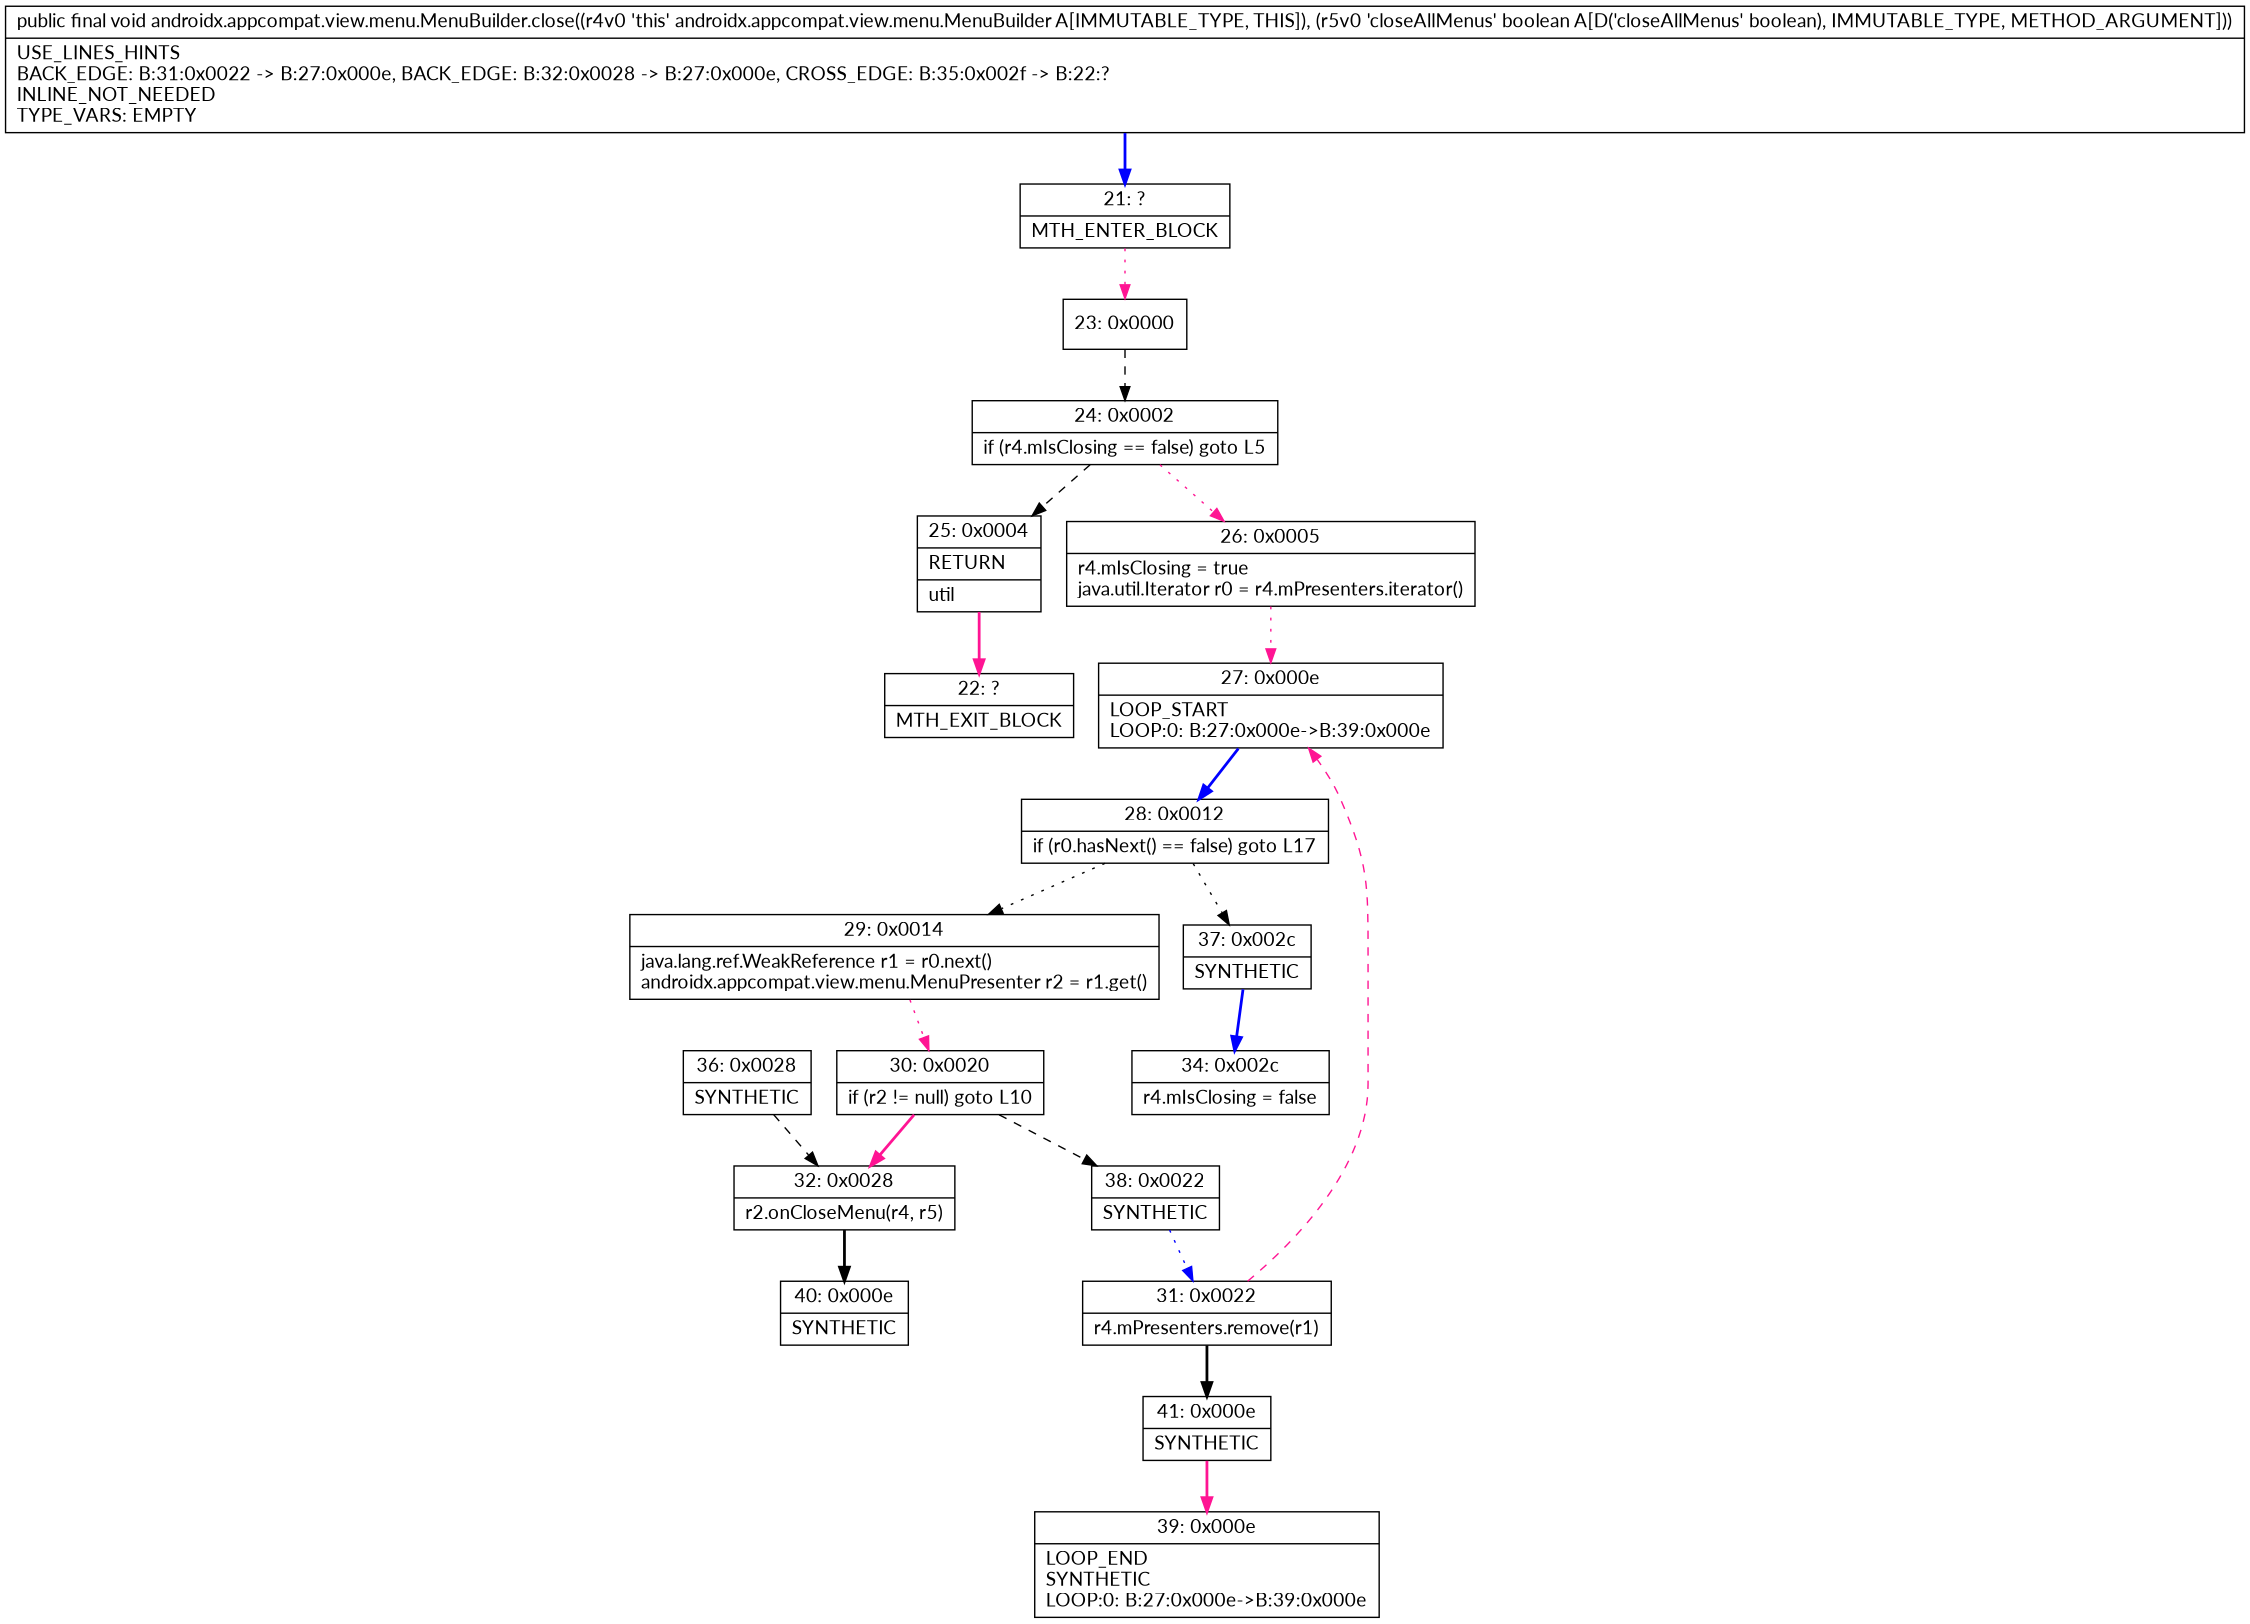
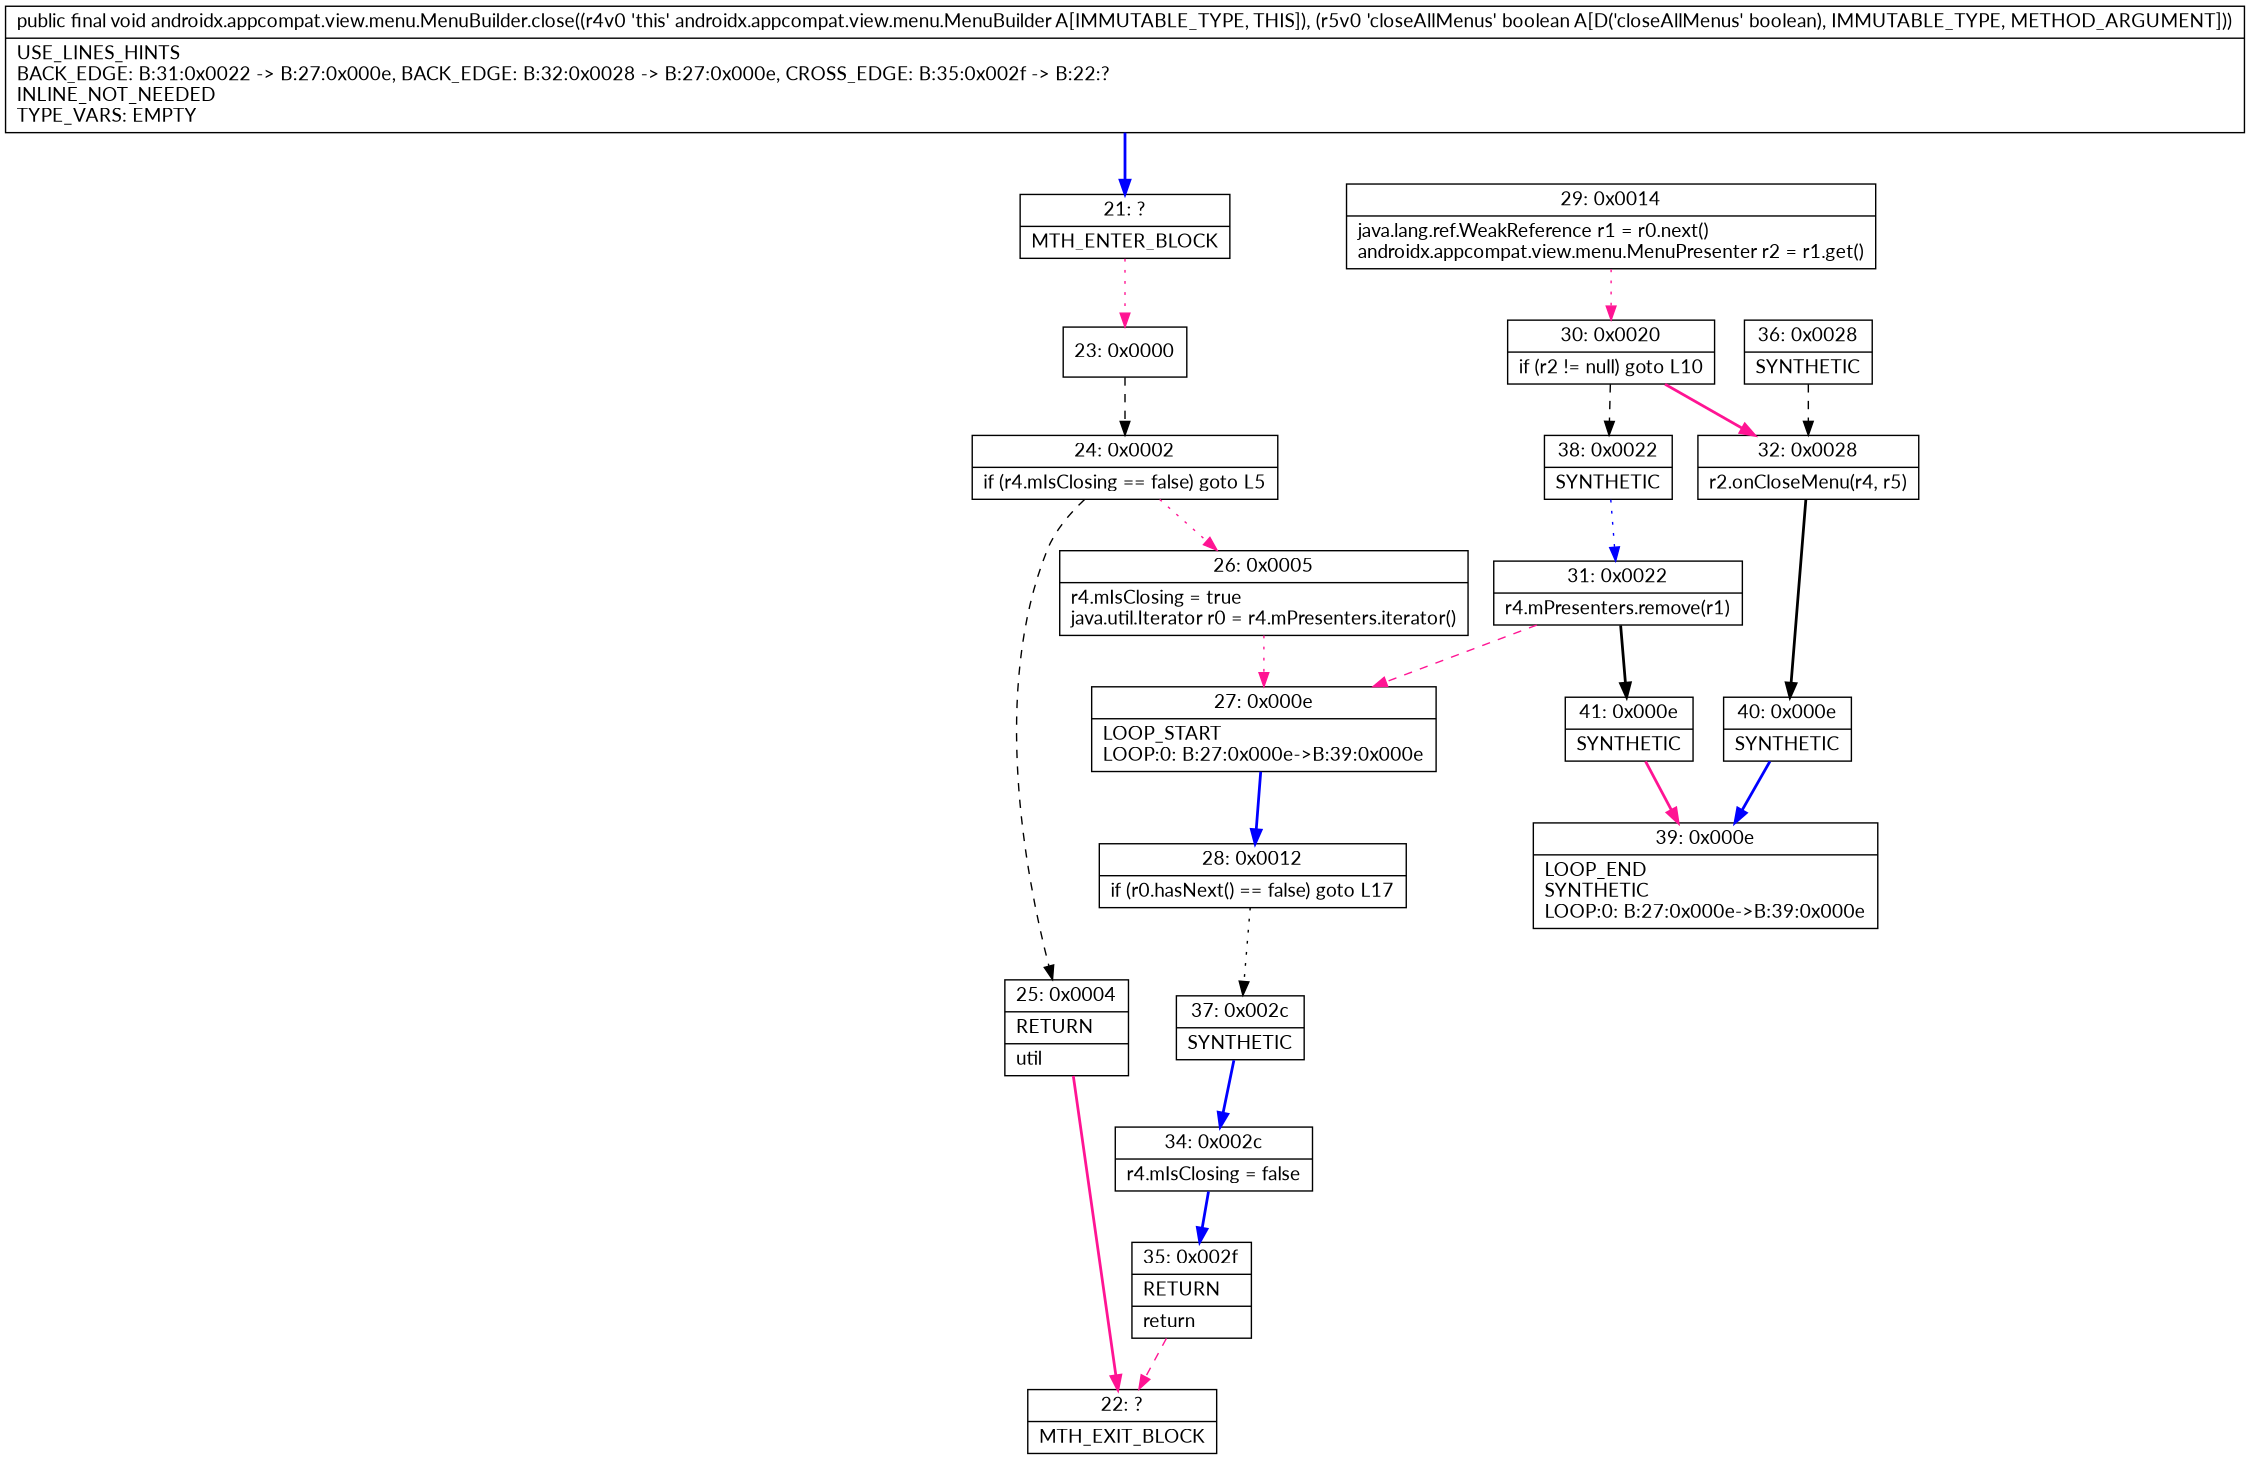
none -> (1756, 786)
(1053, 886) -> none
none -> (1192, 1290)
